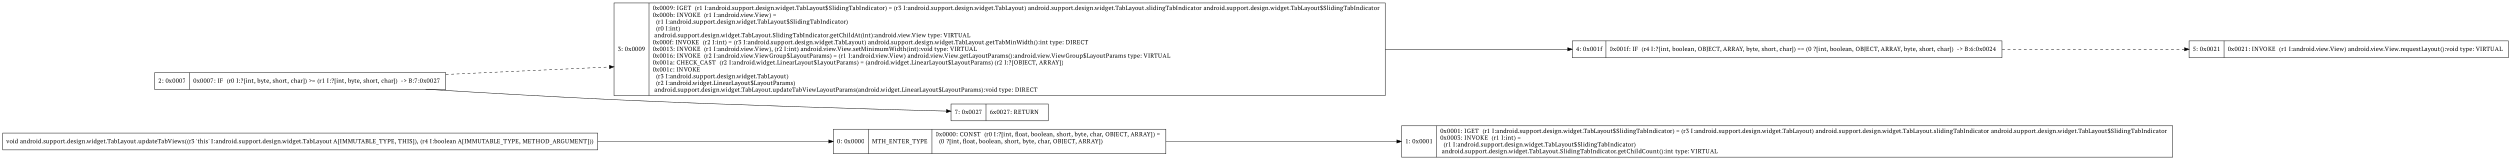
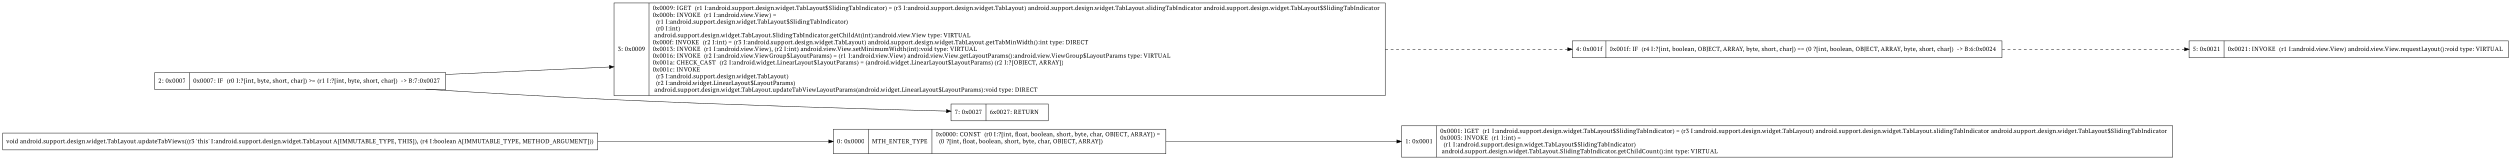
(1476, 49) -> (1476, 49)
(528, 71) -> (528, 71)
